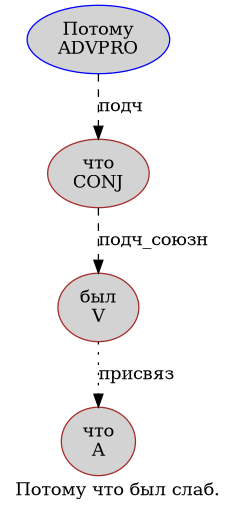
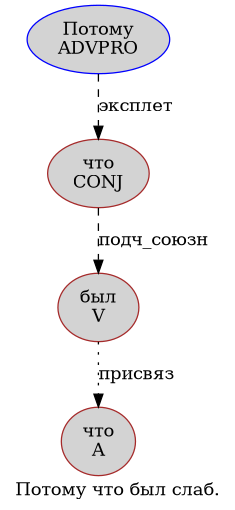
(121, 106) -> (136, 106)
